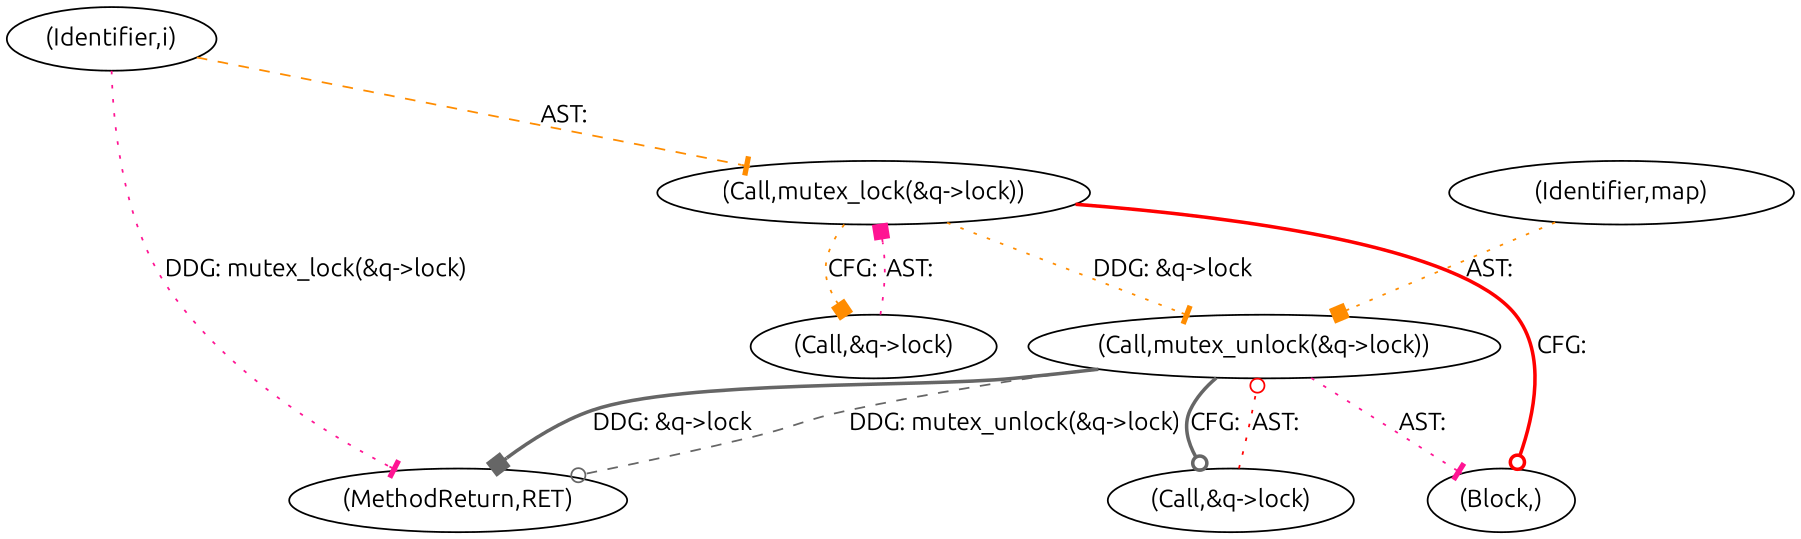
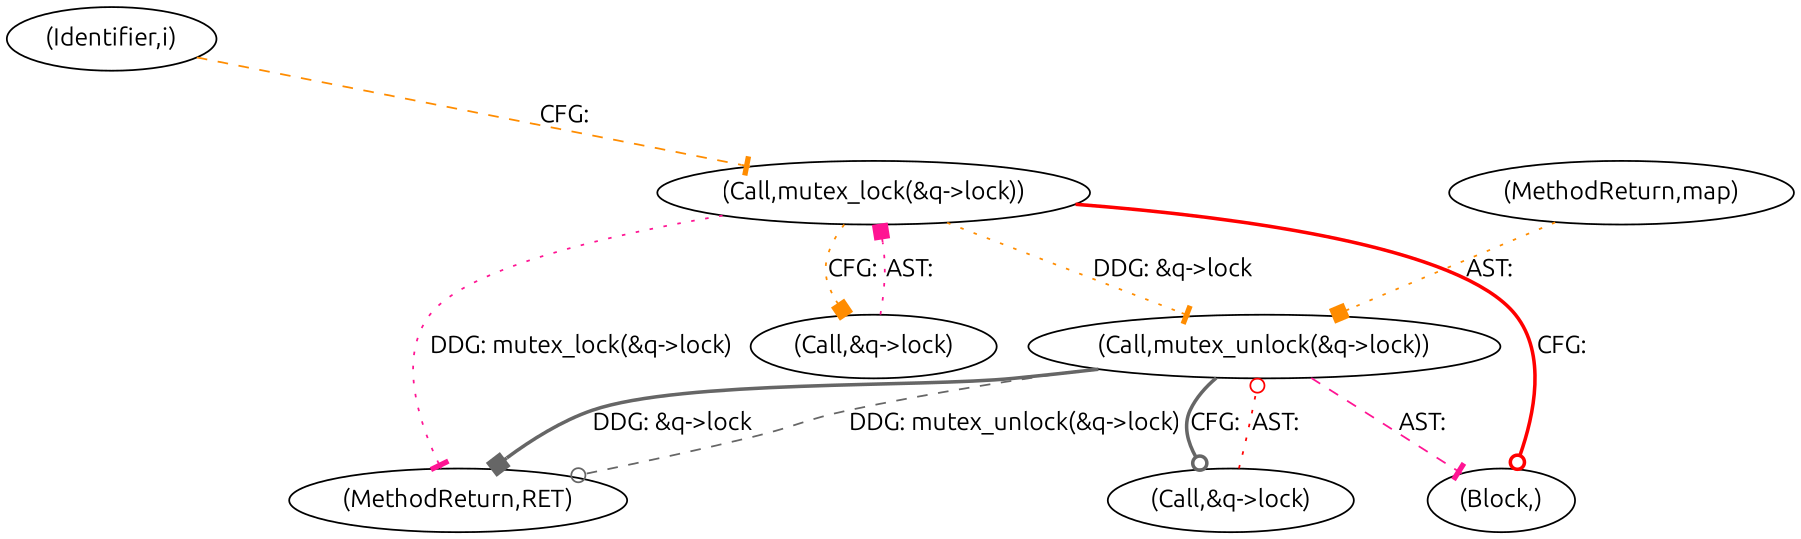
(568, 116) -> (568, 116)
(1622, 193) -> (1622, 193)
(186, 312) -> (497, 273)
(1383, 423) -> (1383, 423)
